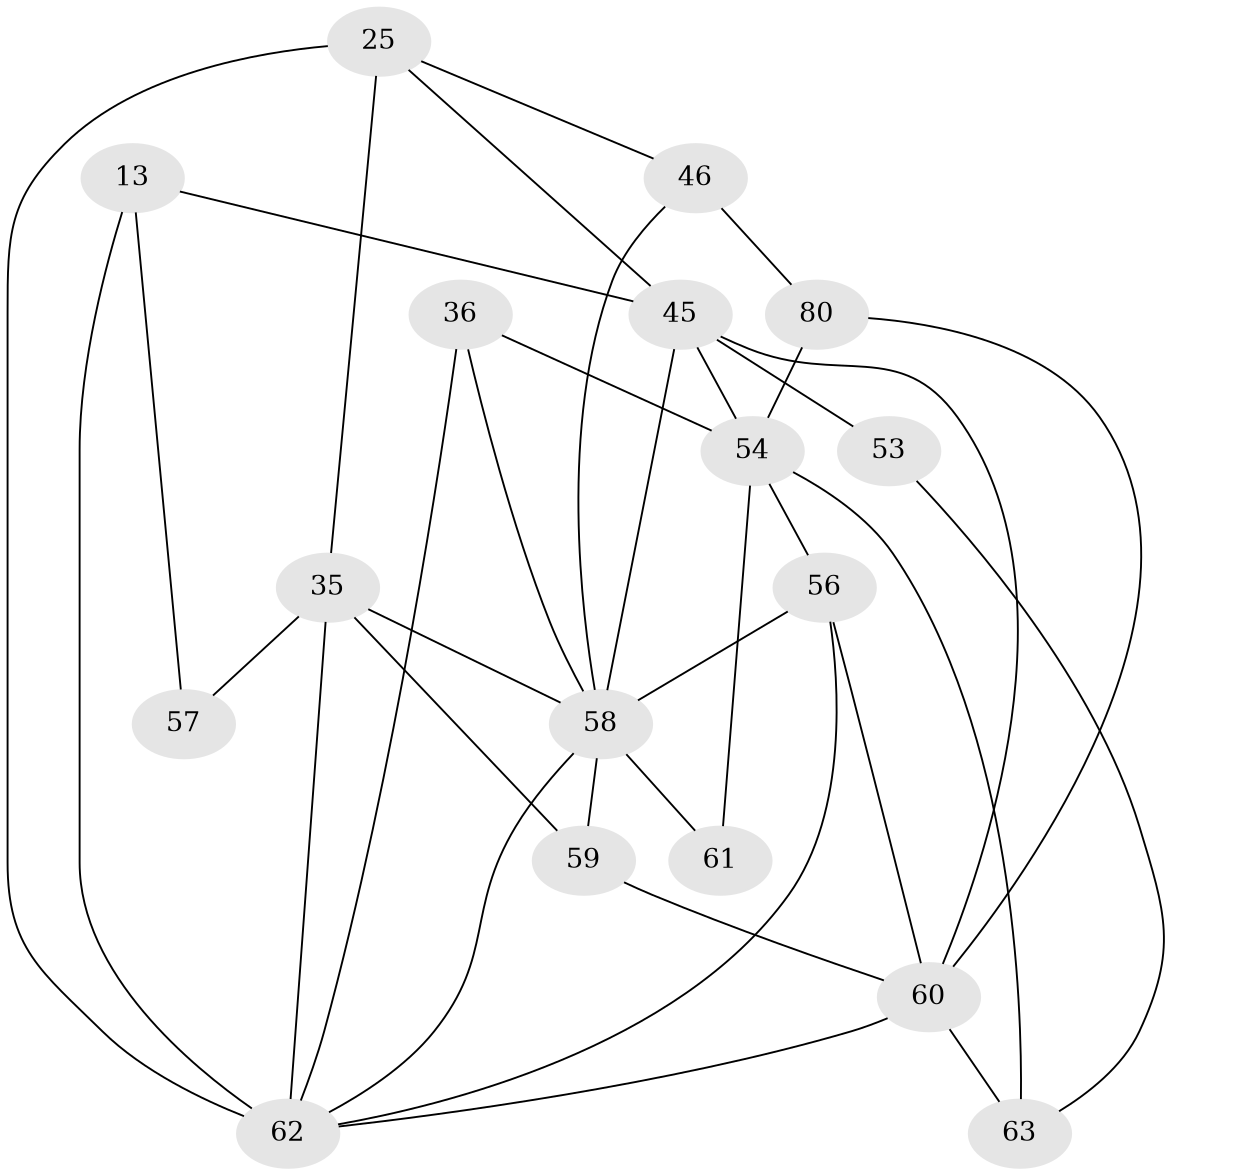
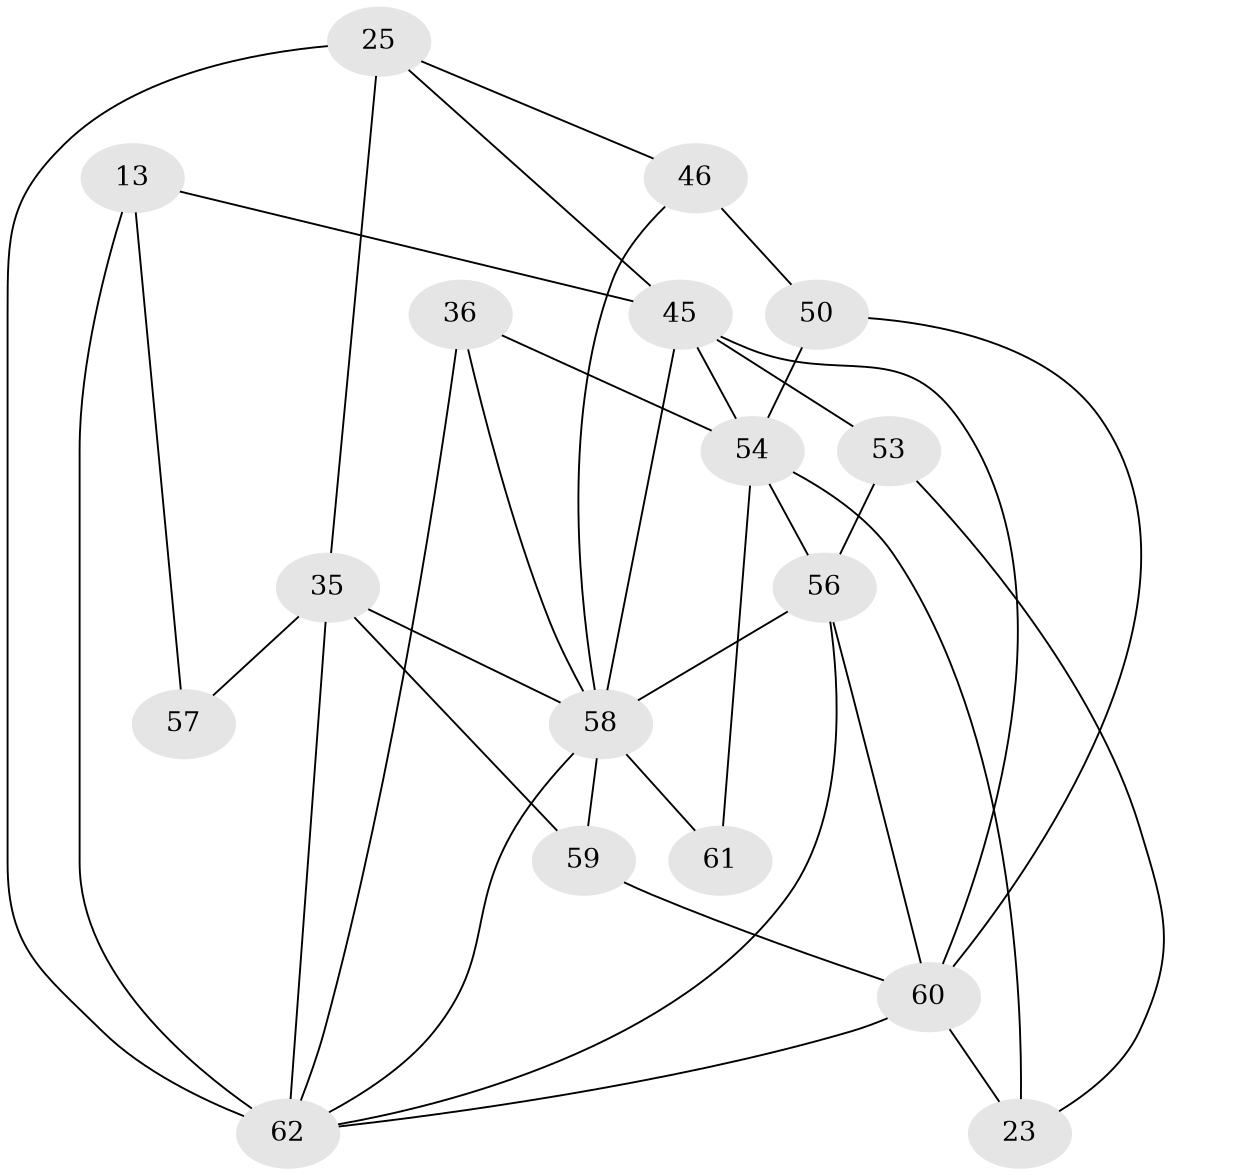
(817, 315) -> (817, 315)
none -> (853, 528)
(1020, 1134) -> (1020, 1134)
